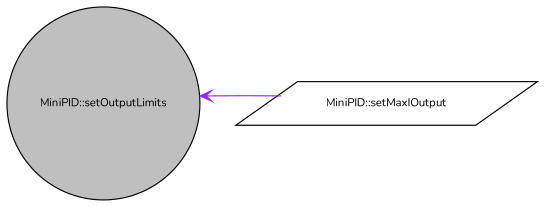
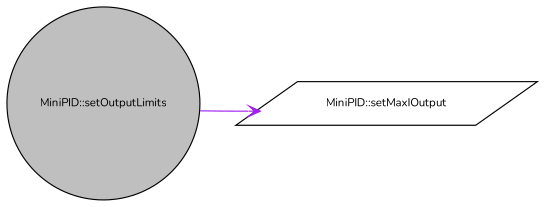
(246, 96) -> (224, 111)
